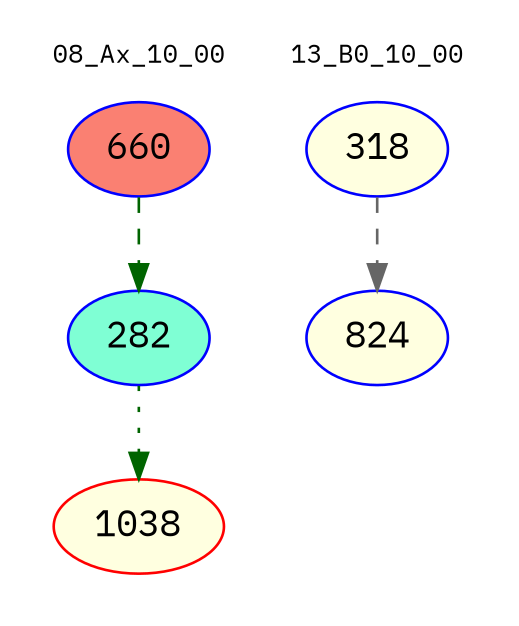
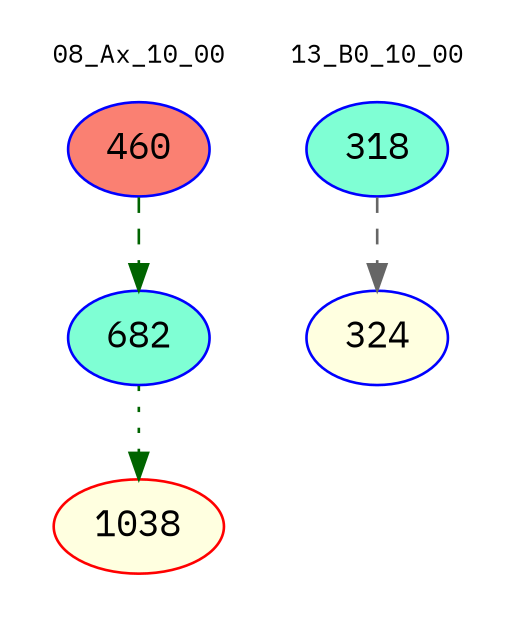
(139, 149) -> (139, 149)
(377, 149) -> (377, 149)
(139, 338) -> (139, 338)
(377, 338) -> (377, 338)
